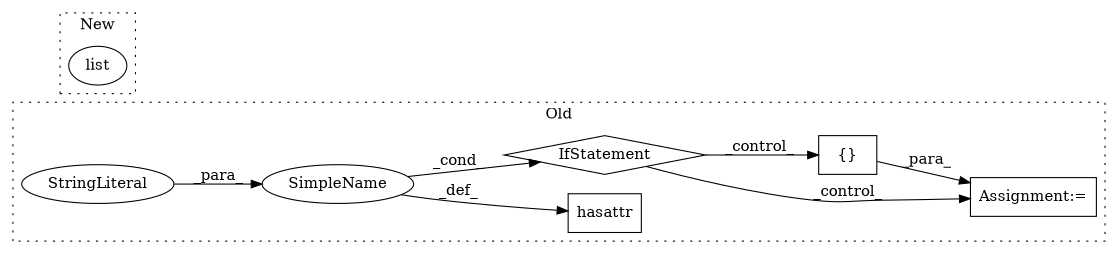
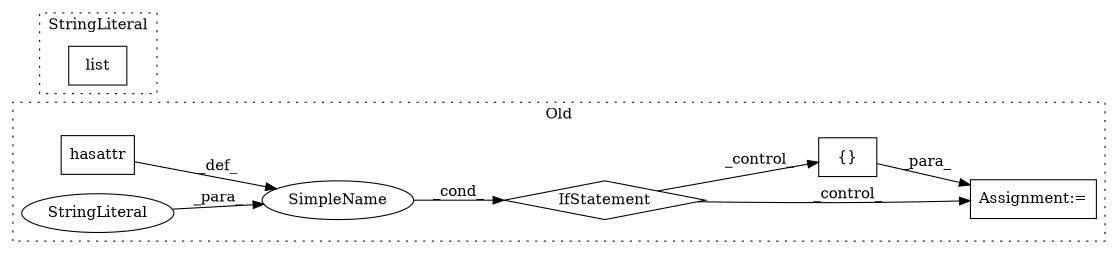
(98, 25) -> (98, 25)
(98, 66) -> (98, 66)
(479, 204) -> (200, 174)
